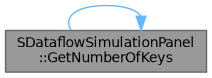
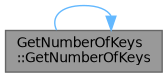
(106, 51) -> (84, 51)
